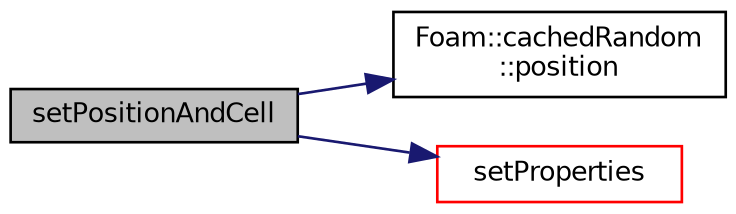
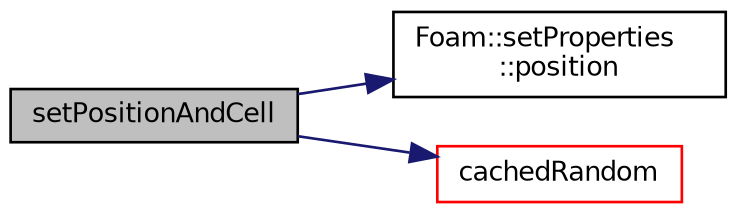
(560, 54) -> (560, 54)
(560, 174) -> (560, 174)
